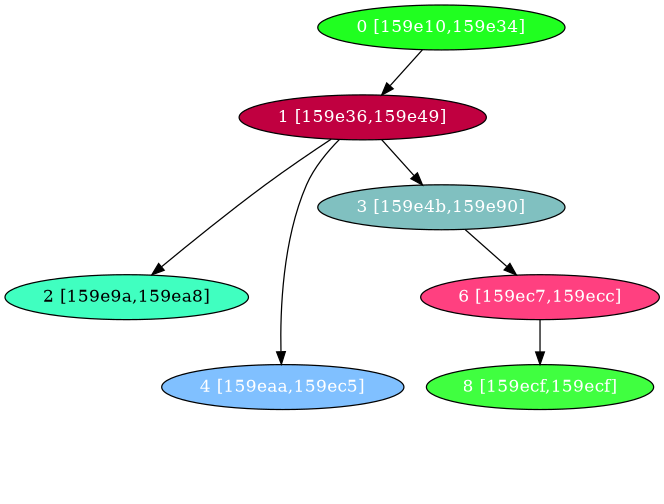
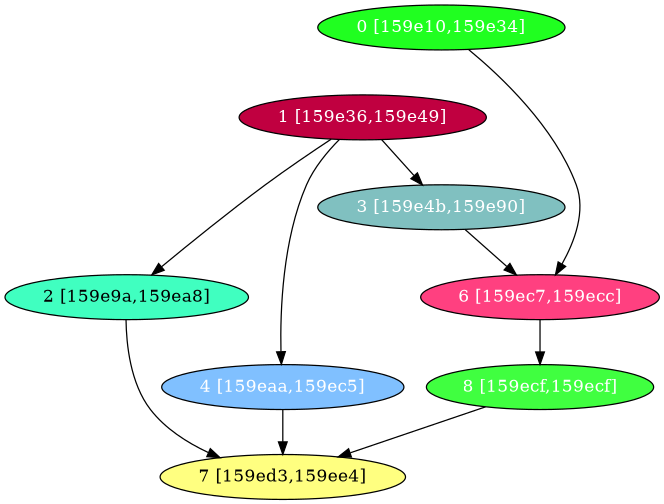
(406, 68) -> (555, 144)
none -> (283, 477)
